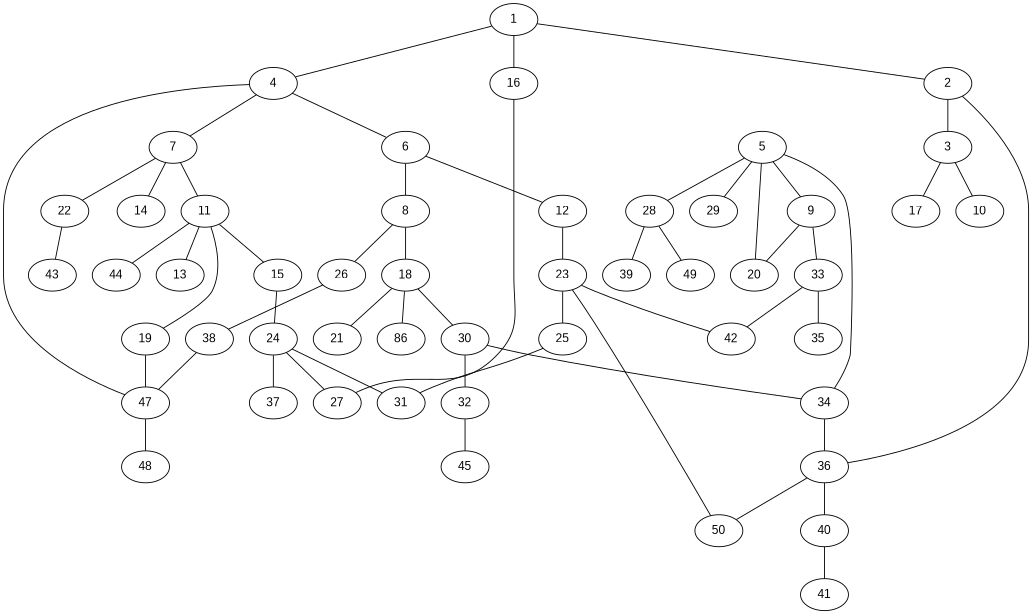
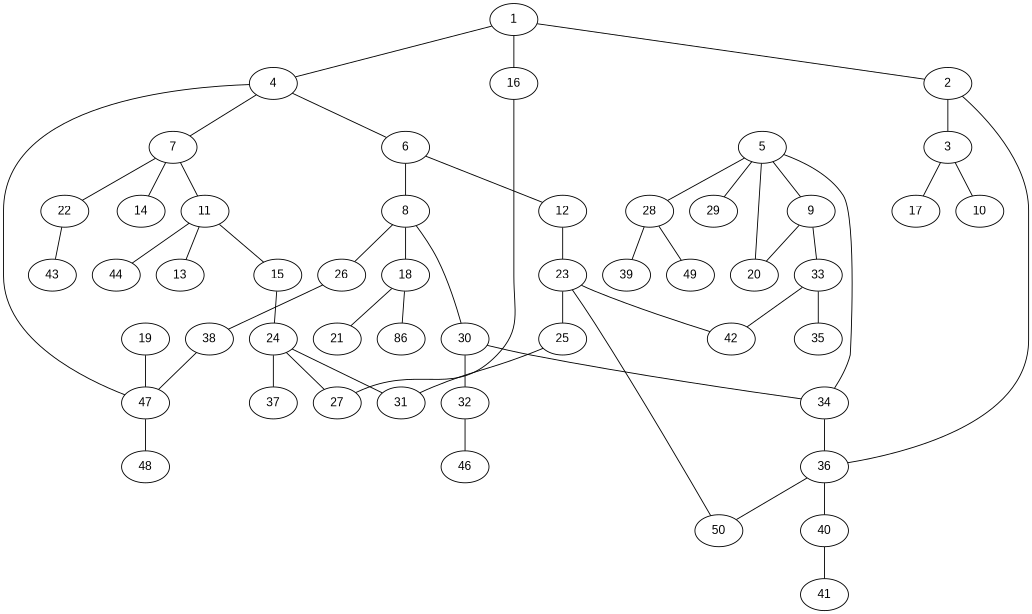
(213, 289) -> none
(435, 307) -> (444, 272)
(465, 467) -> (465, 467)
